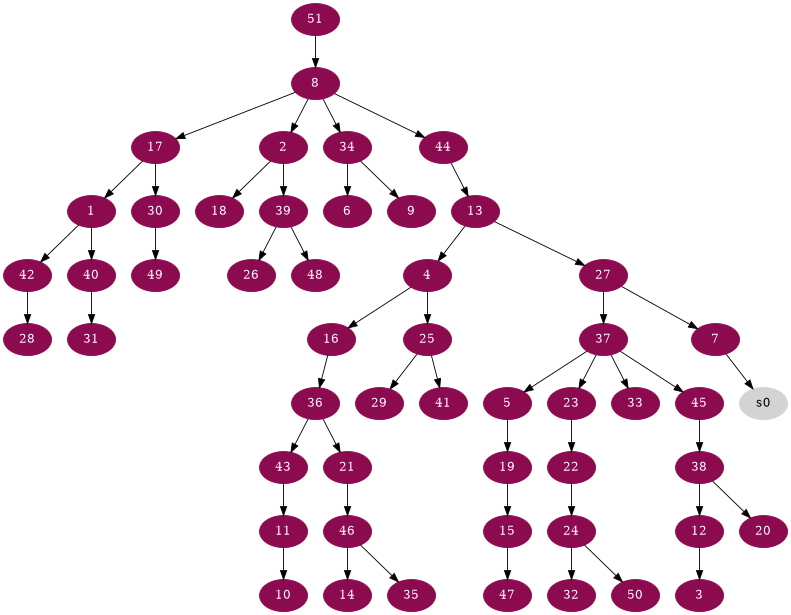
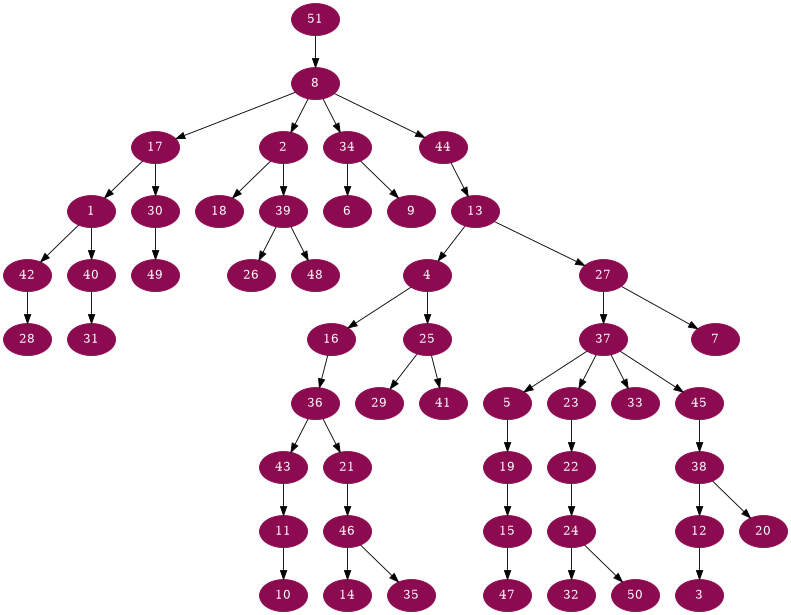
(764, 404) -> none
